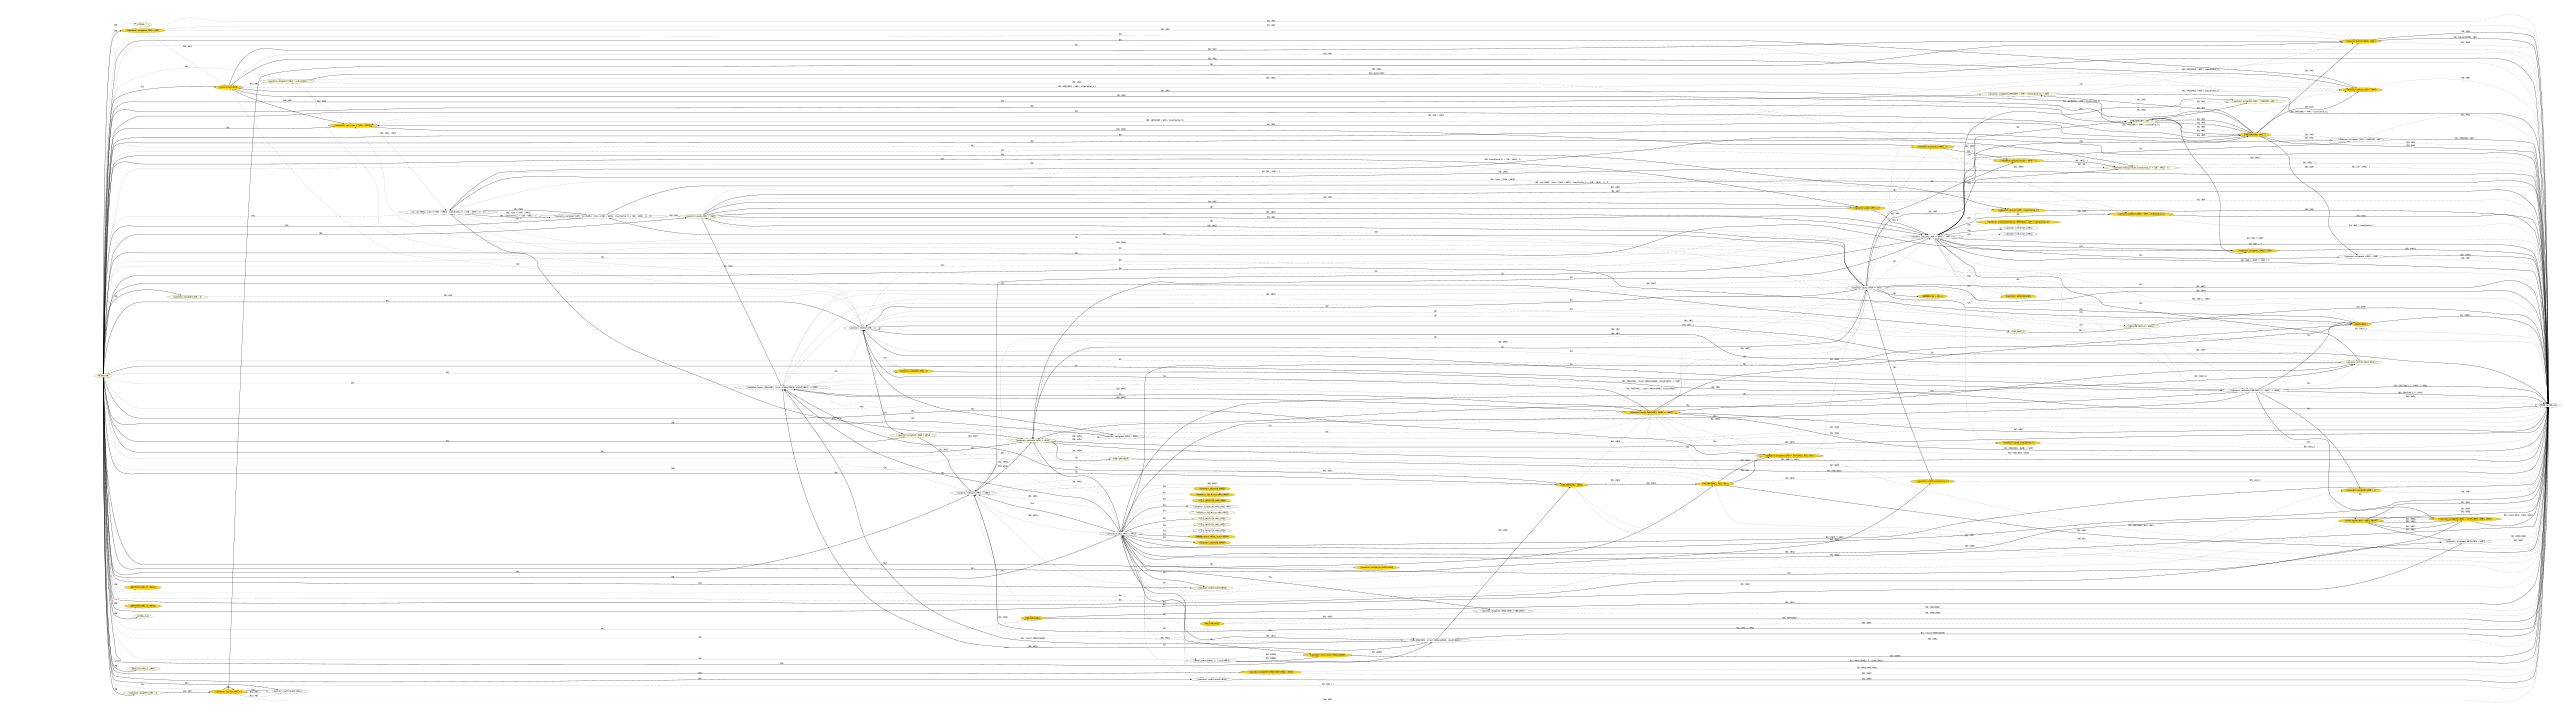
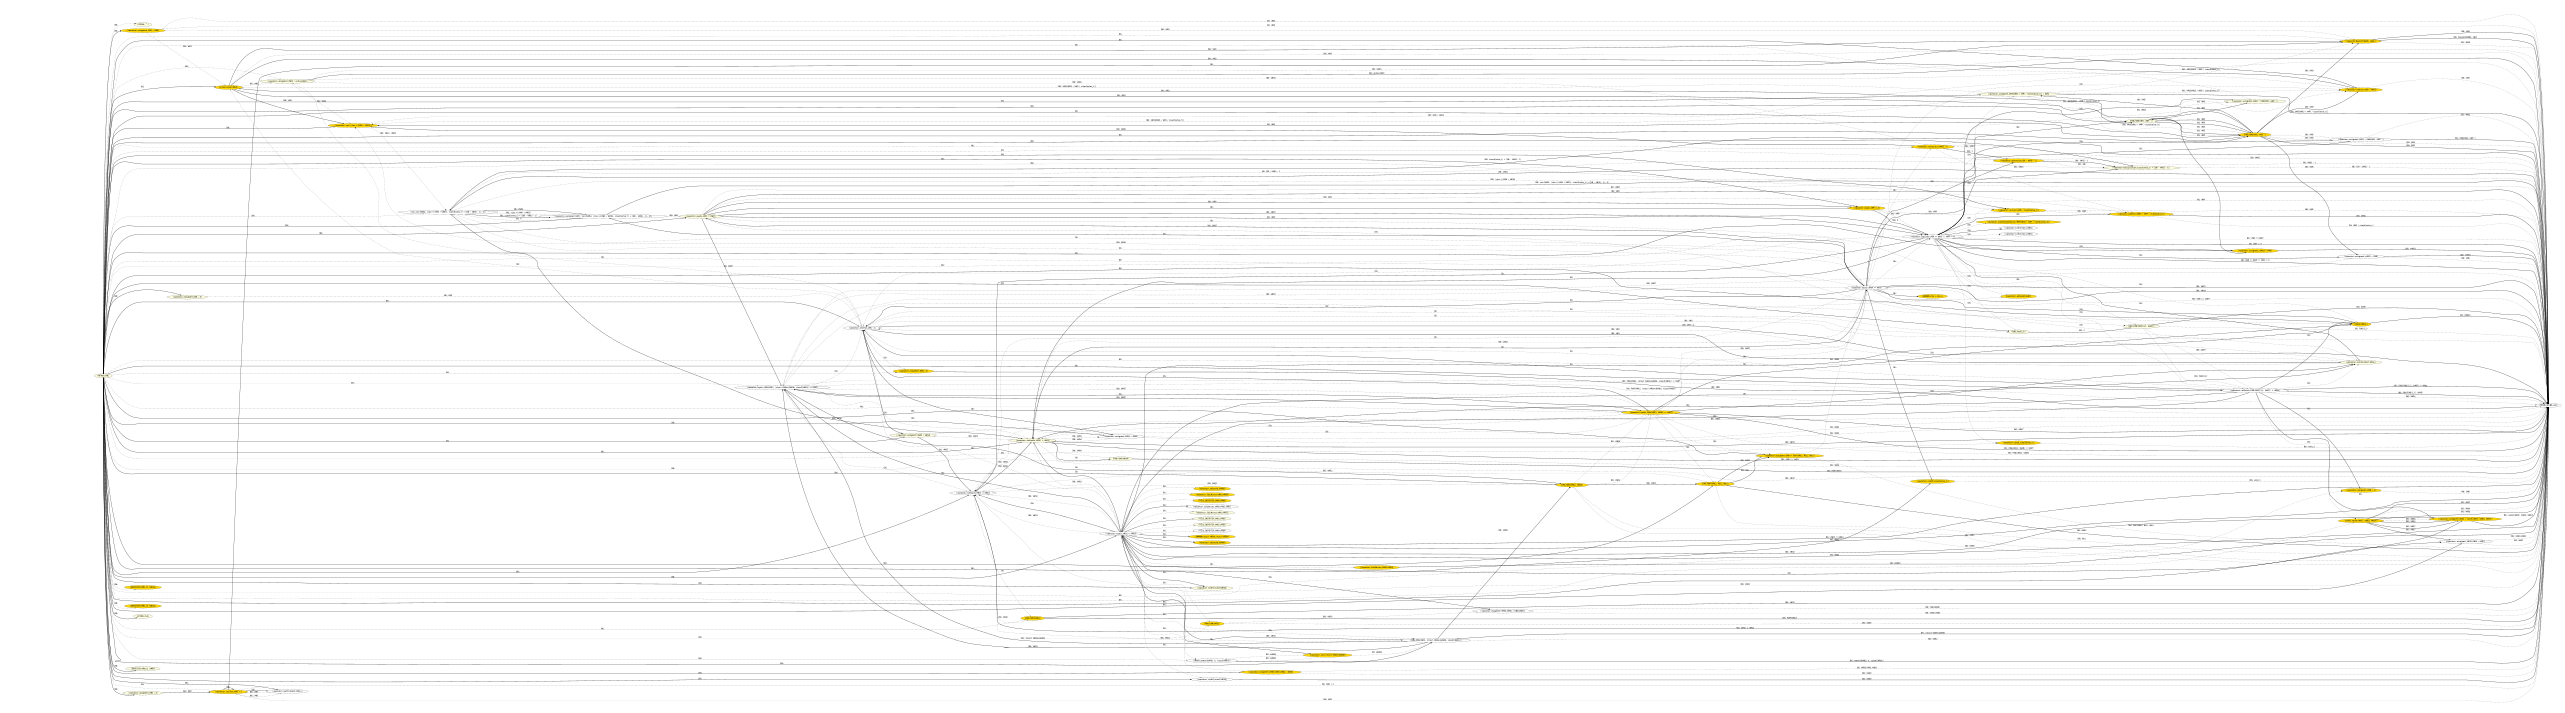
(2382, 211) -> (2382, 211)
(2063, 657) -> (2029, 564)
(1277, 661) -> (1277, 661)
